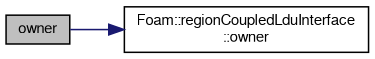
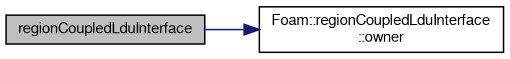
(38, 30) -> (105, 30)
